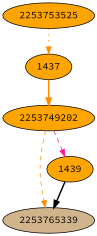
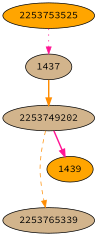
(49, 38) -> (49, 38)
(49, 67) -> (49, 67)
(49, 118) -> (49, 118)
(58, 140) -> (58, 140)
(61, 191) -> none
